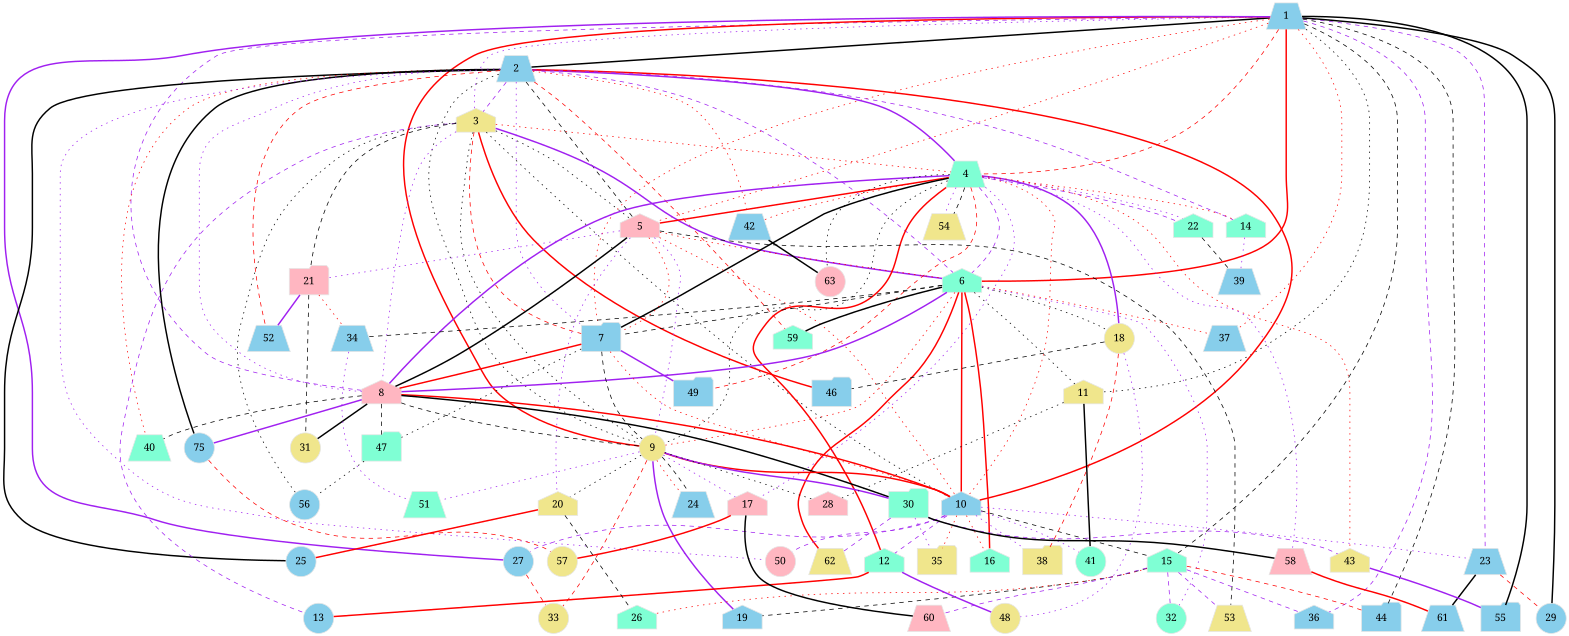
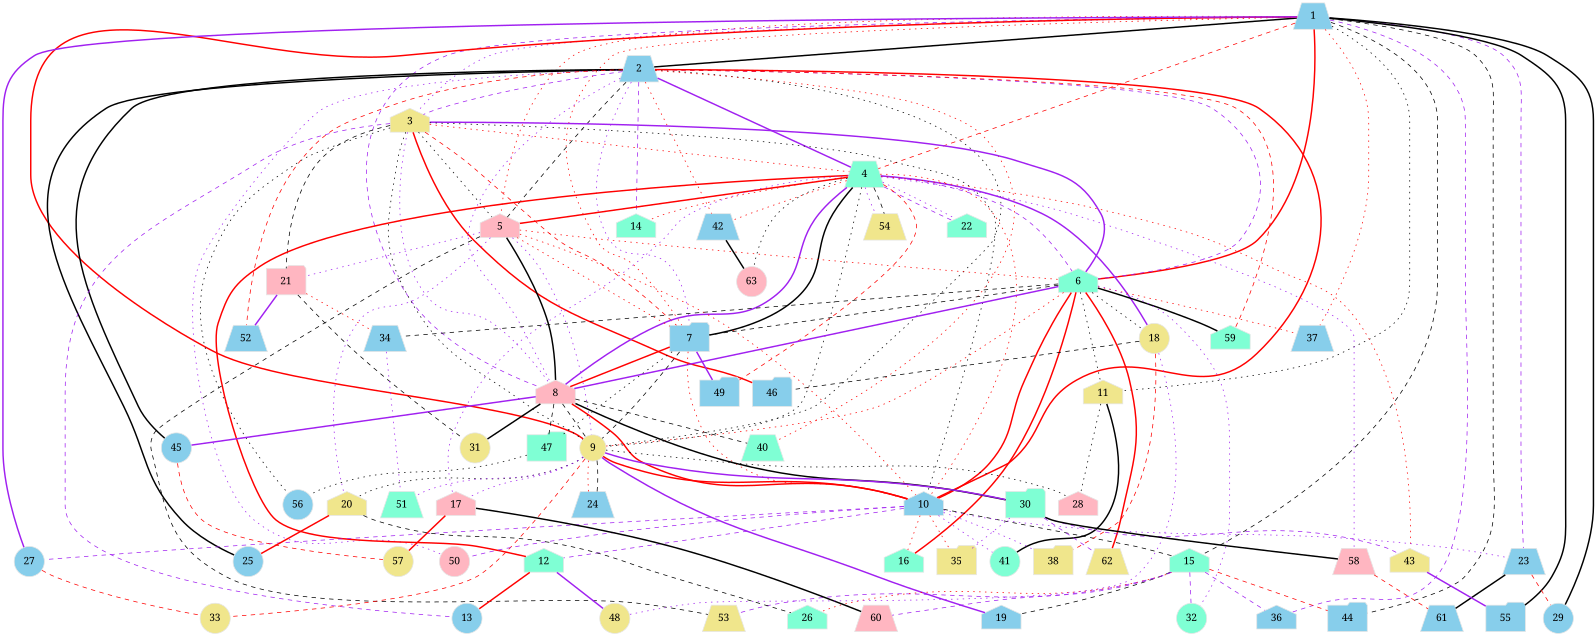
(1239, 282) -> none
(199, 448) -> (176, 448)
(1373, 592) -> (1401, 592)
